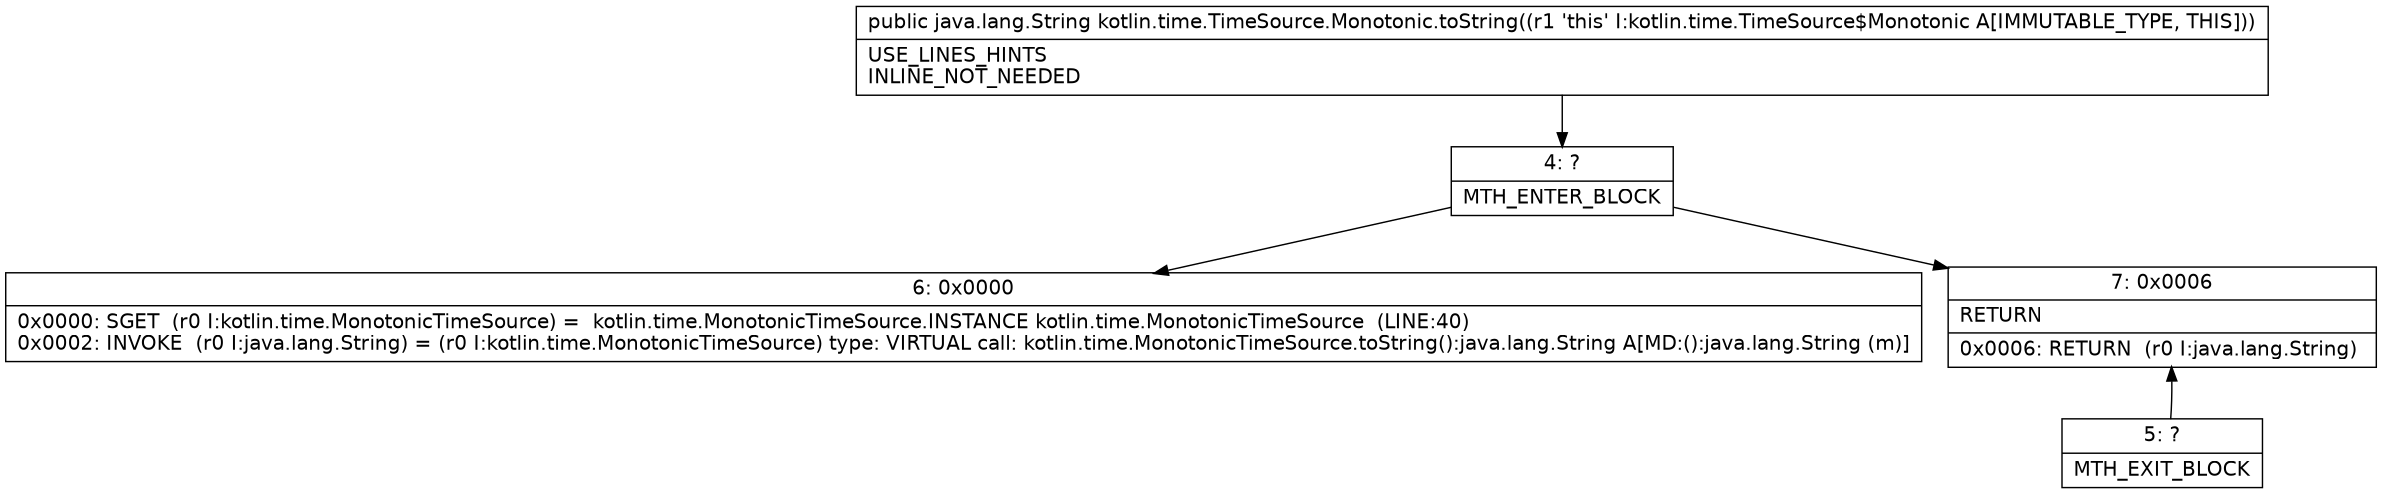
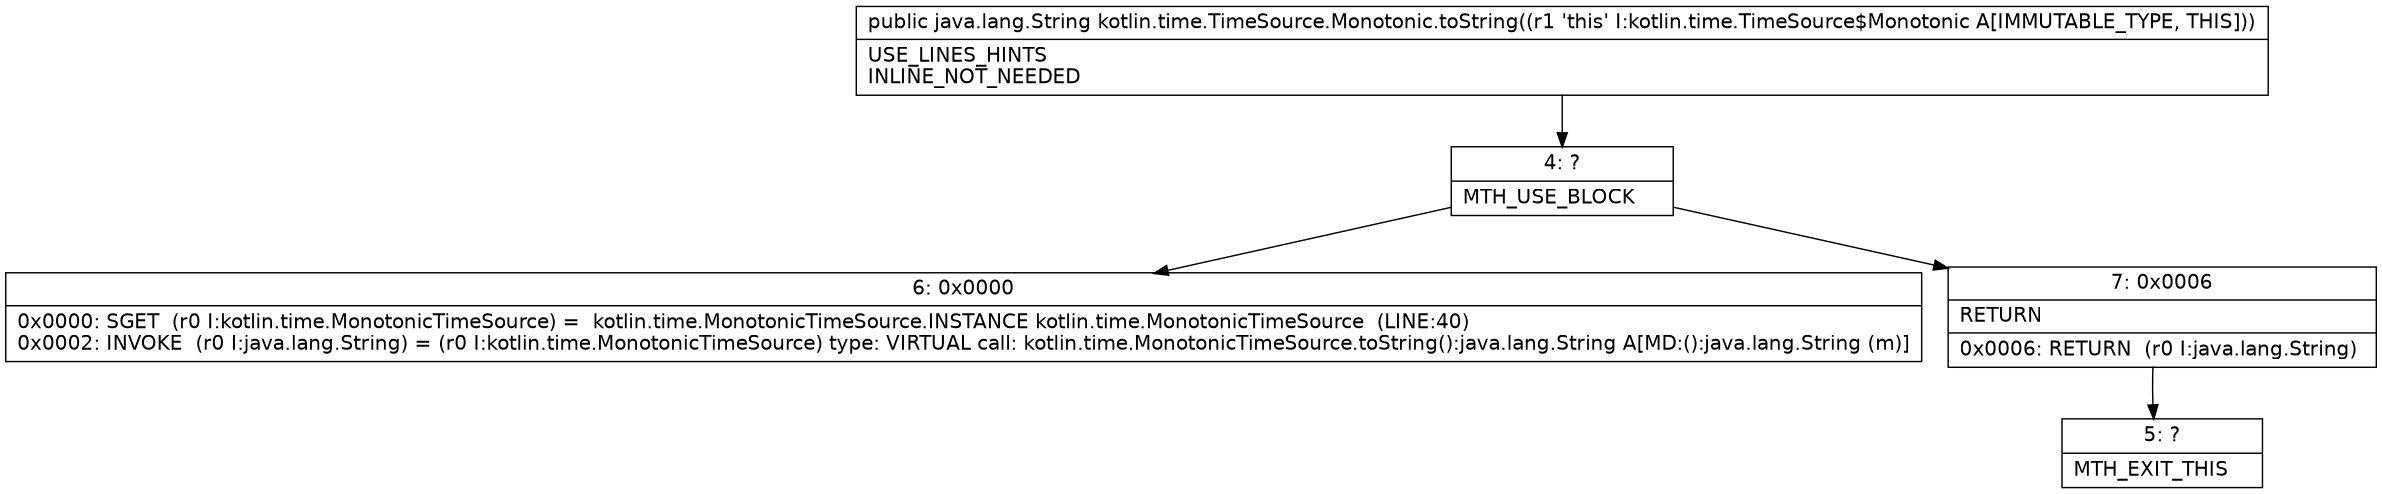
(1562, 198) -> (1549, 198)
(2172, 400) -> (2153, 386)
(2162, 470) -> (2151, 470)
